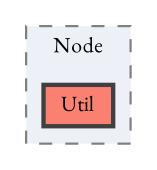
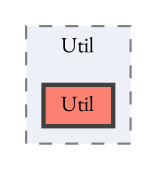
(78, 47) -> (78, 47)
